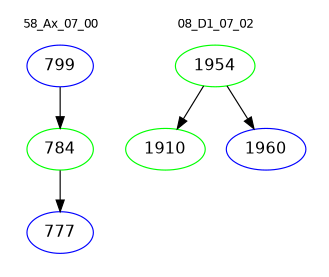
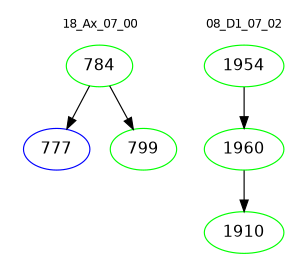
(61, 25) -> (100, 25)
(60, 66) -> (143, 149)
(60, 102) -> (119, 102)
(194, 102) -> (244, 185)
(266, 149) -> (244, 149)
